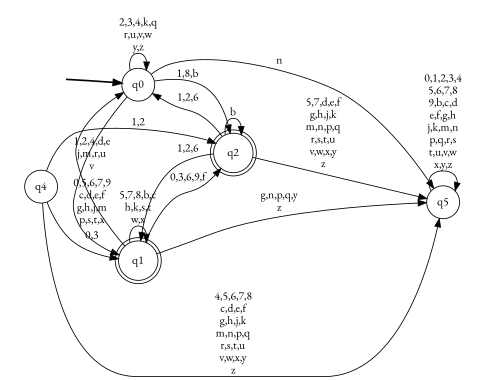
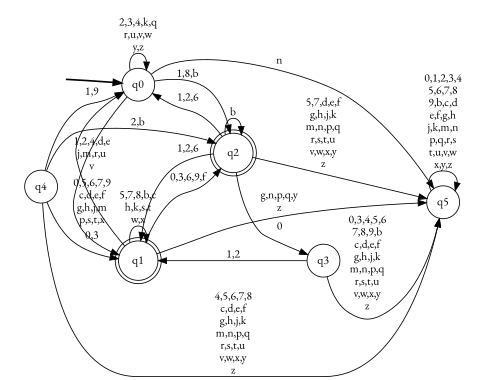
none -> (67, 120)
(138, 122) -> (138, 122)
none -> (323, 261)
